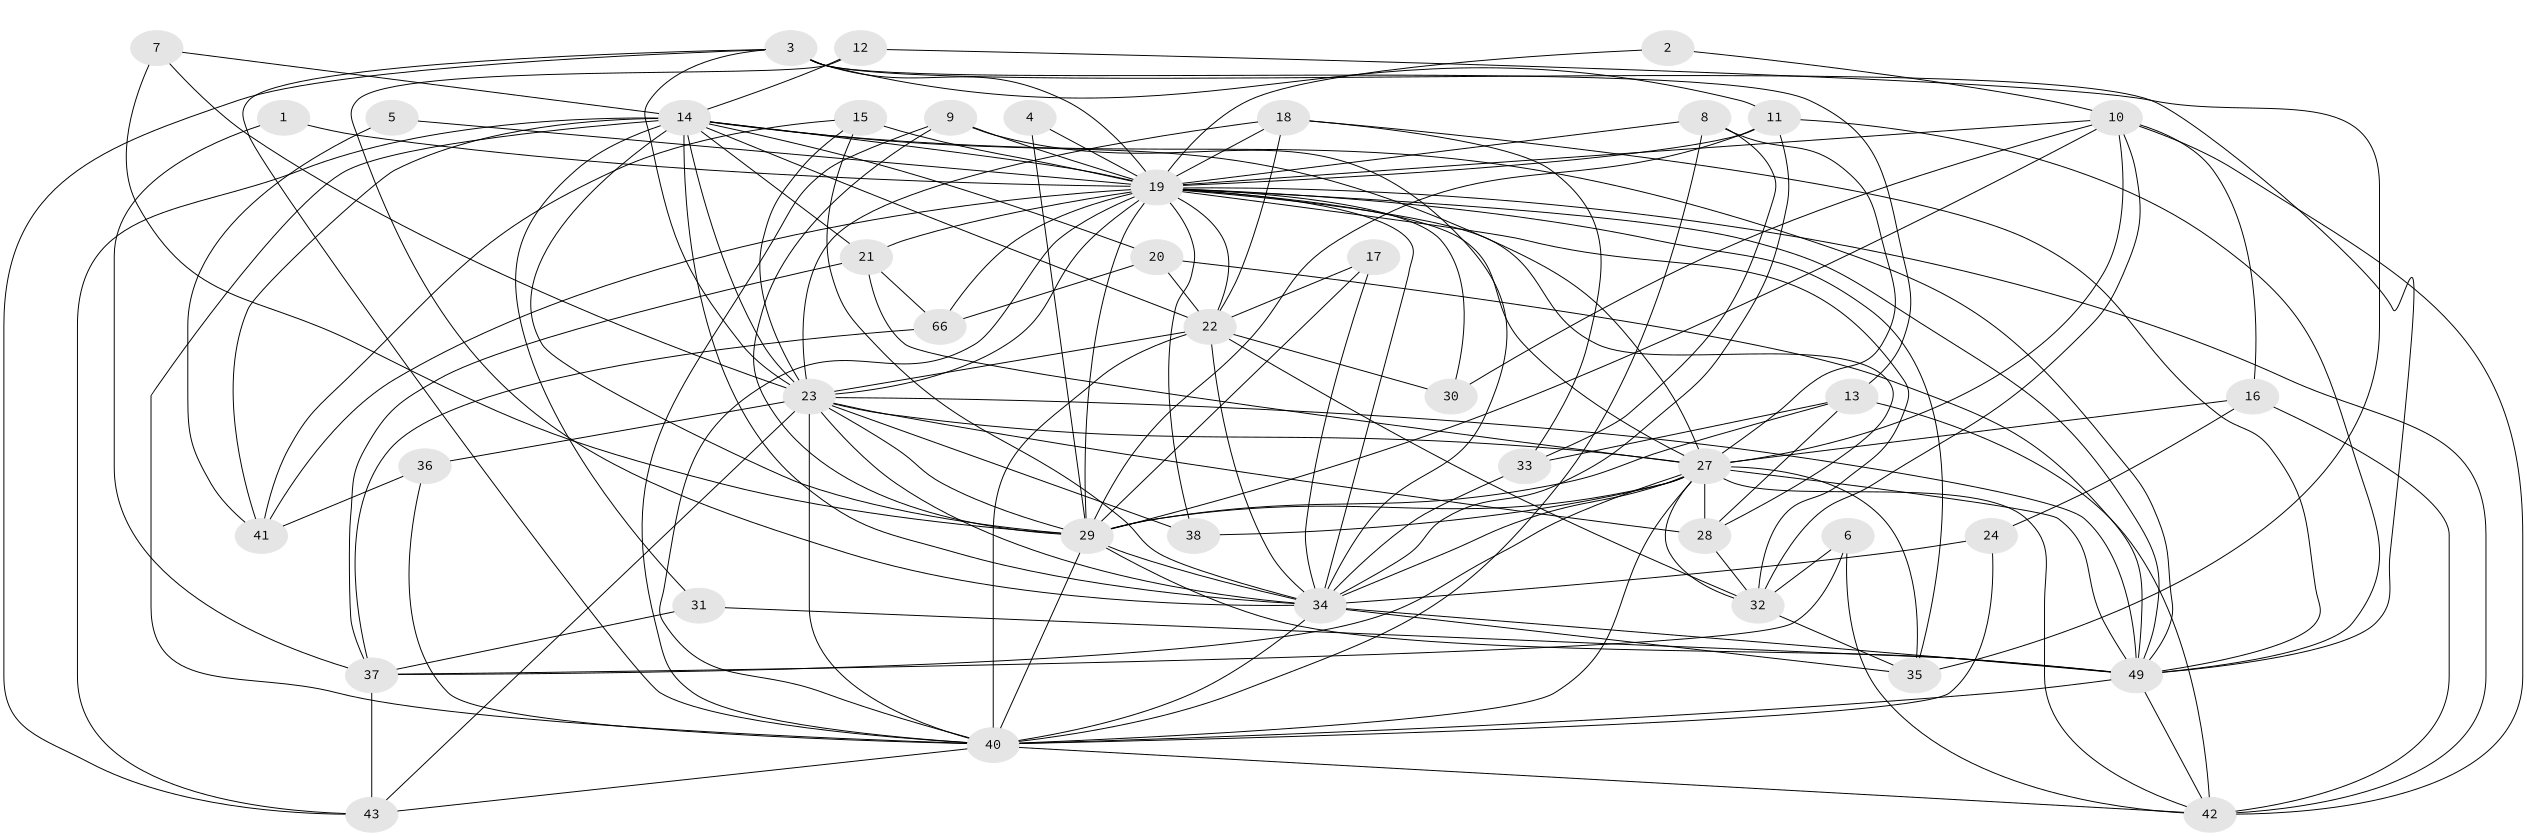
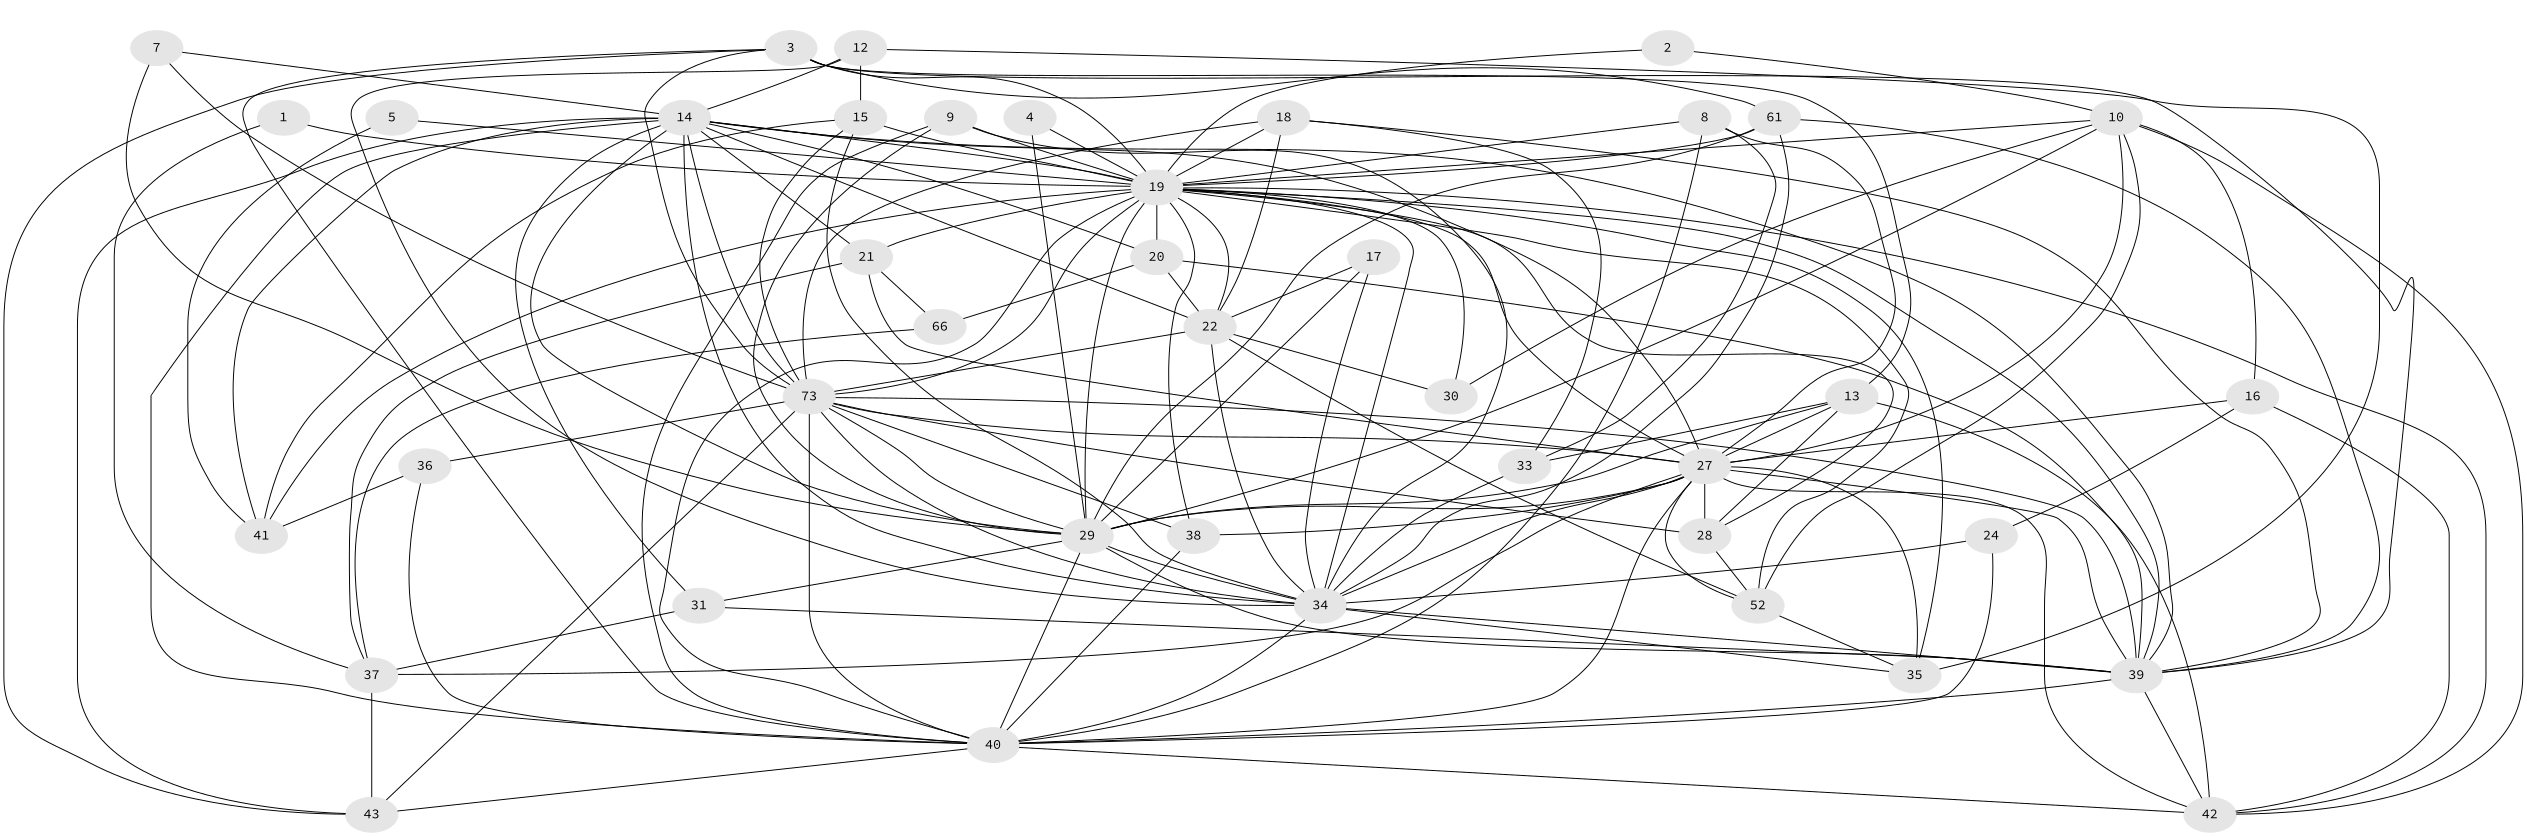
none -> (861, 83)
(1774, 118) -> (1774, 118)
(1028, 232) -> (1157, 222)
(809, 397) -> (809, 397)
none -> (1778, 431)
(1000, 484) -> (1093, 641)
(1848, 536) -> none
none -> (885, 572)
(1758, 606) -> (1758, 606)
(2136, 675) -> (2136, 675)
